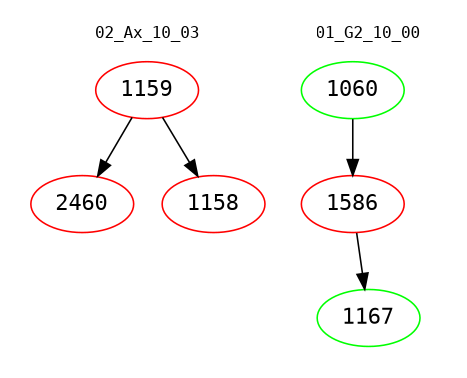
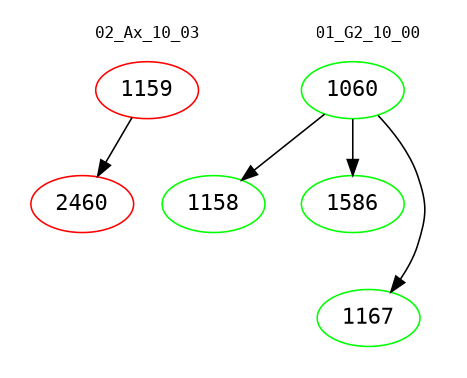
(176, 140) -> (300, 134)
(214, 204) -> (214, 204)
(353, 204) -> (353, 204)
(360, 253) -> (423, 193)
